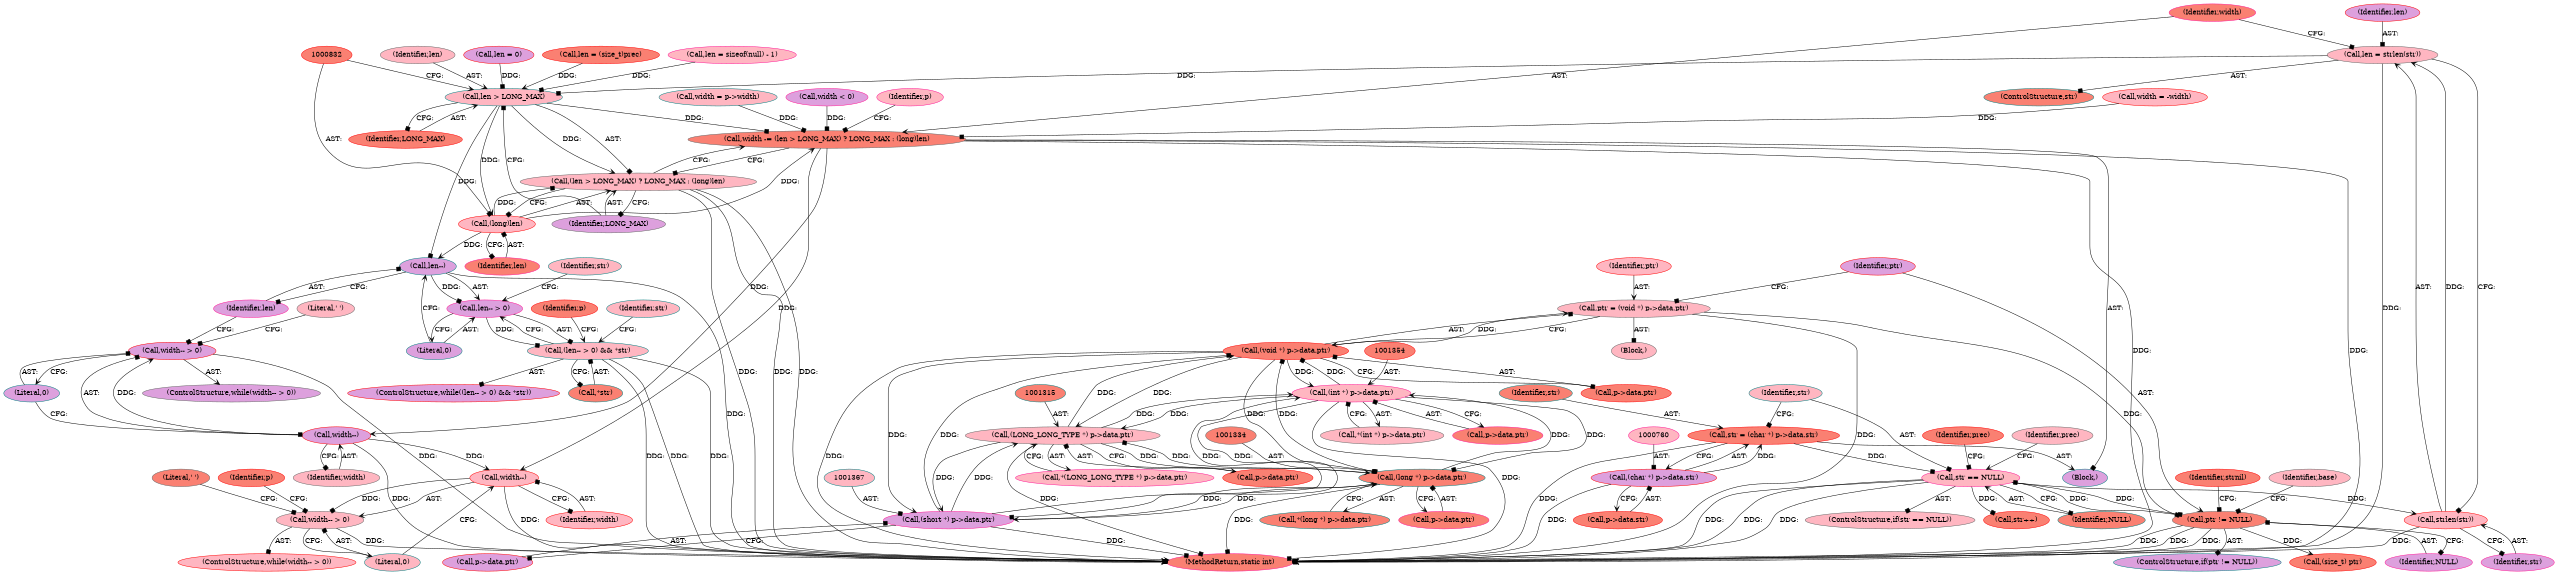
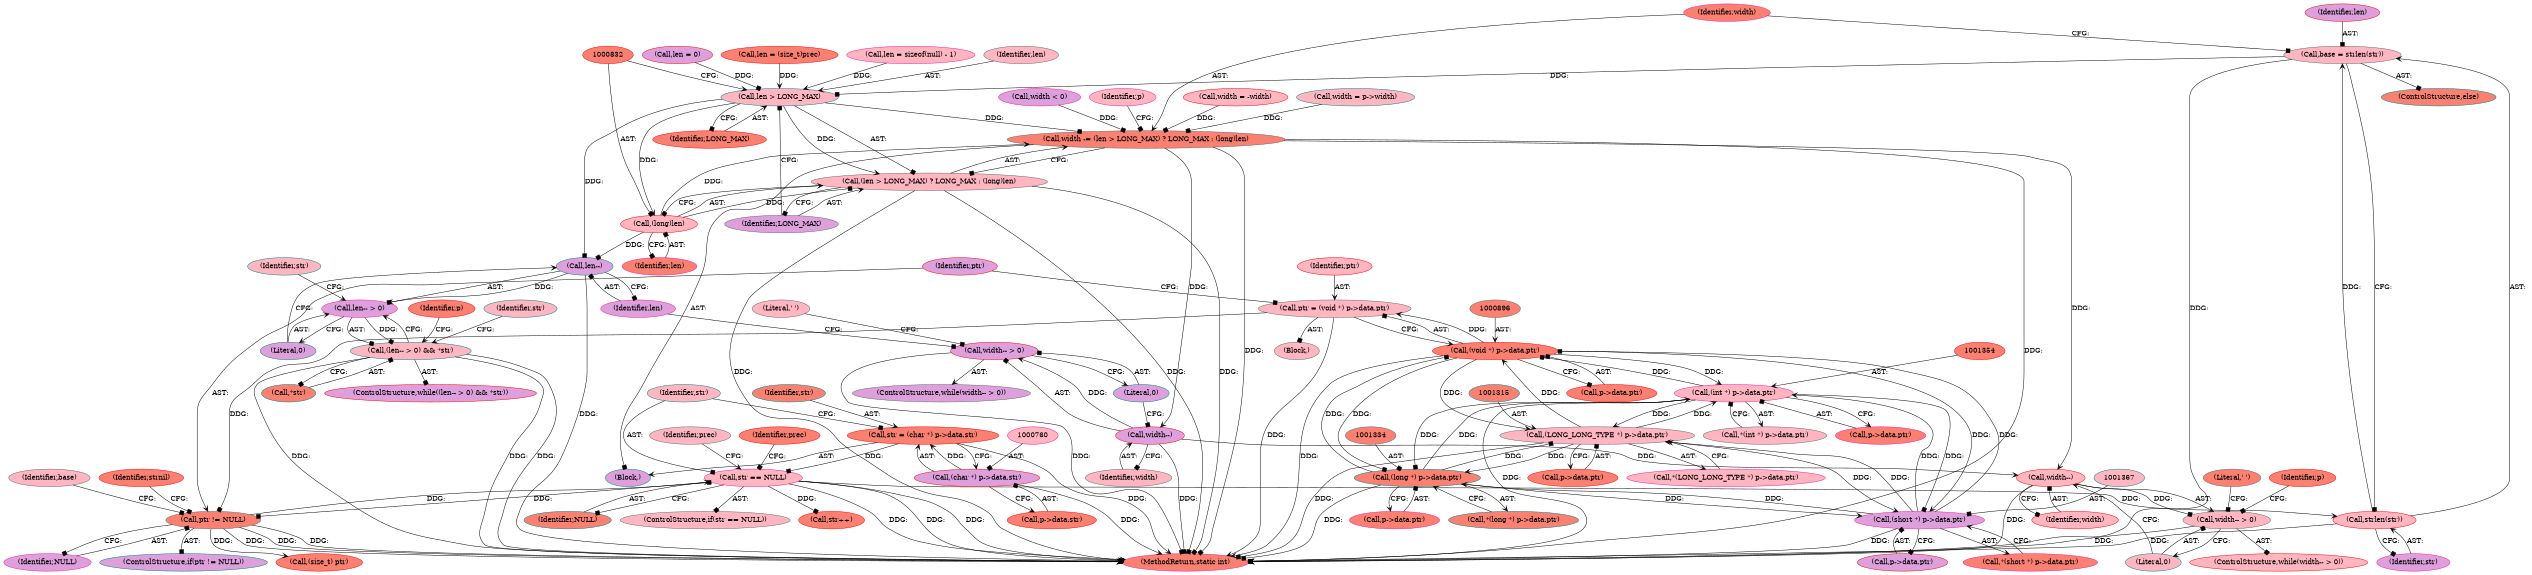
(2383, 55) -> (2342, 55)
(620, 76) -> (847, 75)
(2039, 97) -> (2439, 97)
(703, 161) -> (1014, 161)
(461, 243) -> (622, 244)
none -> (1495, 309)
none -> (2030, 562)
